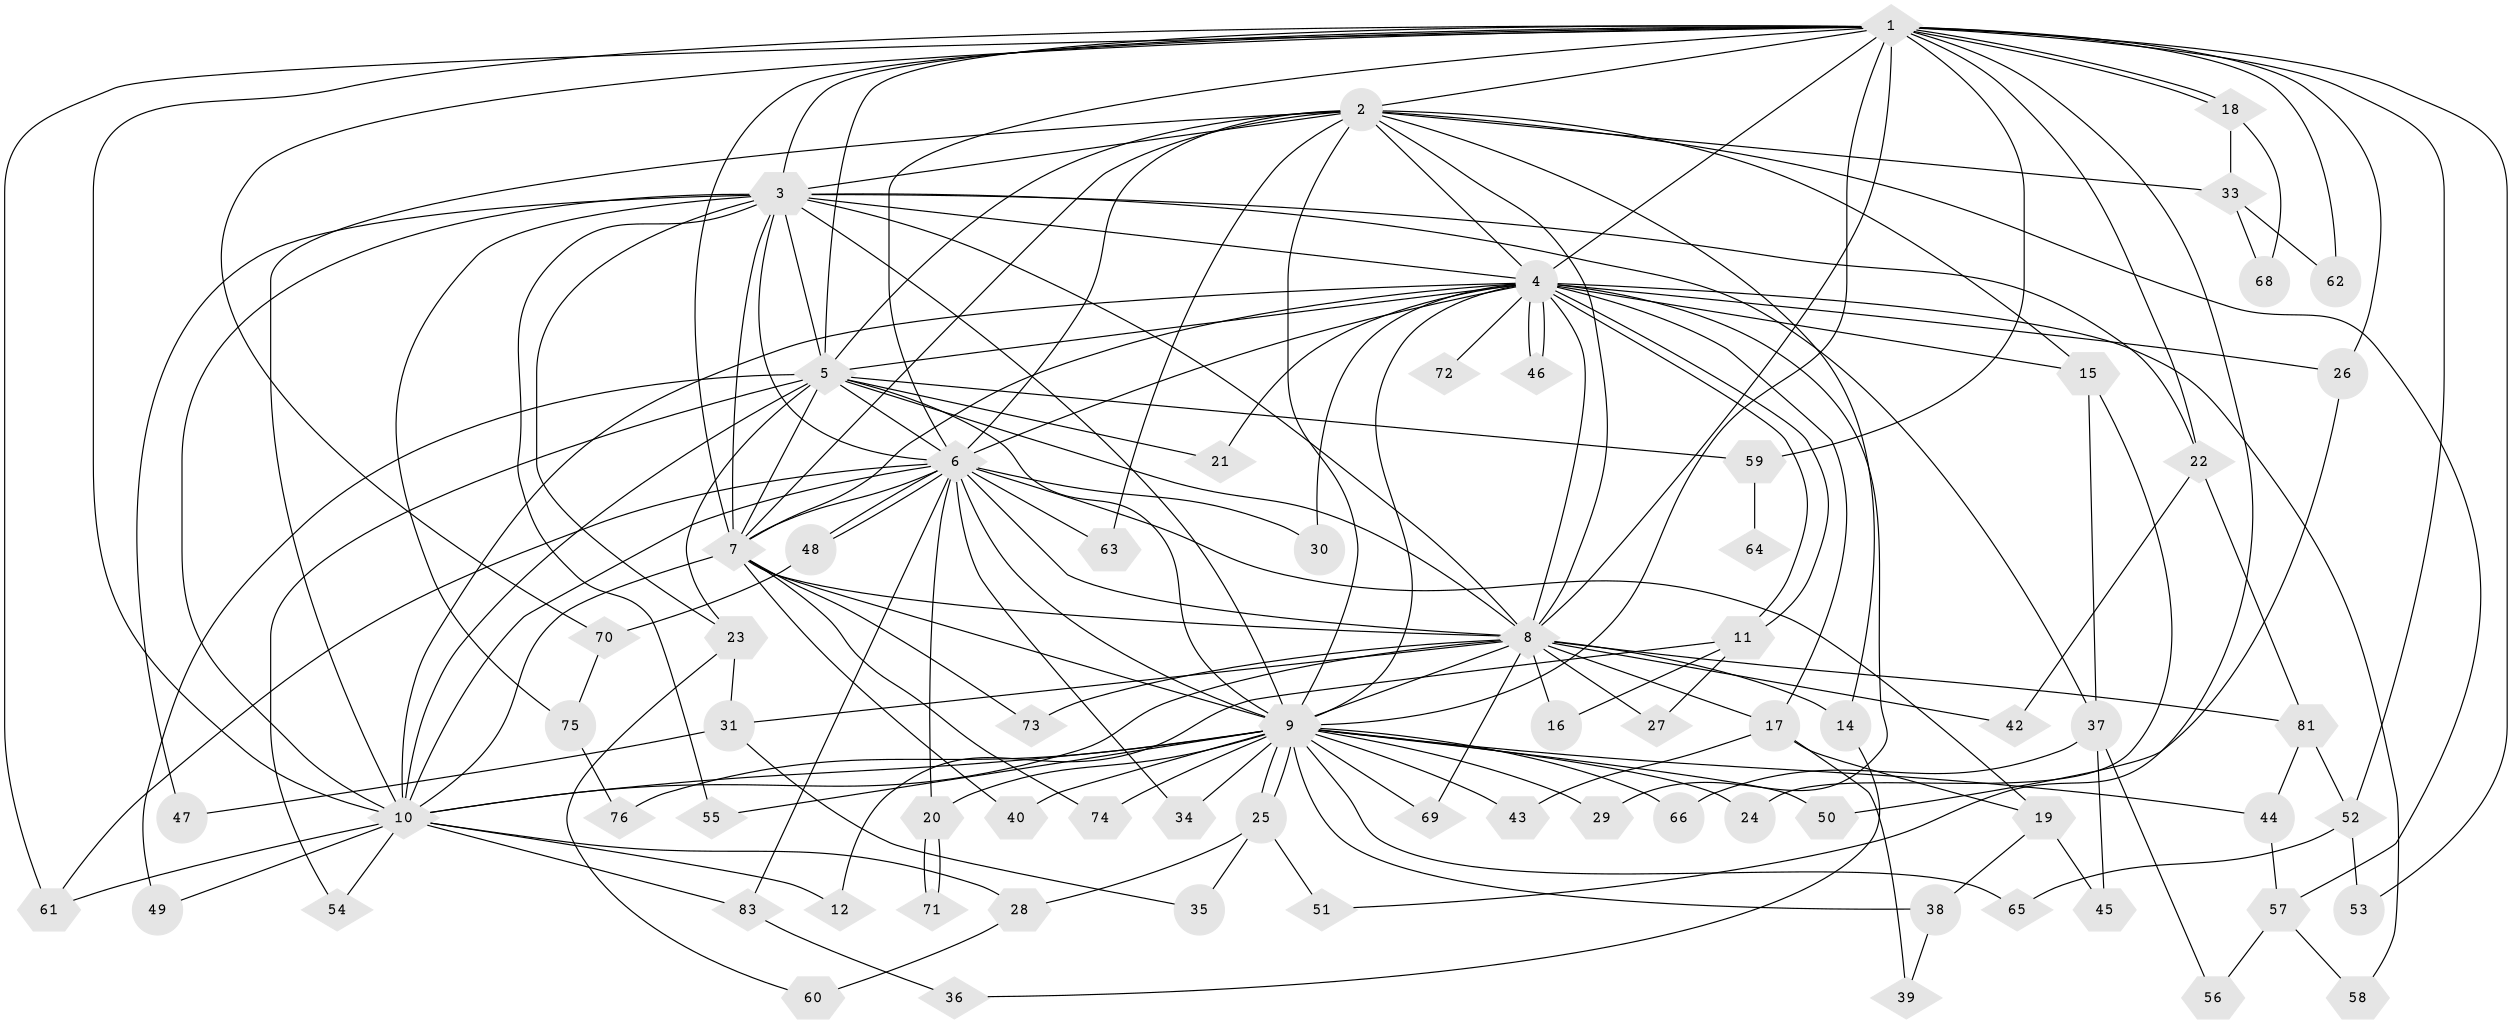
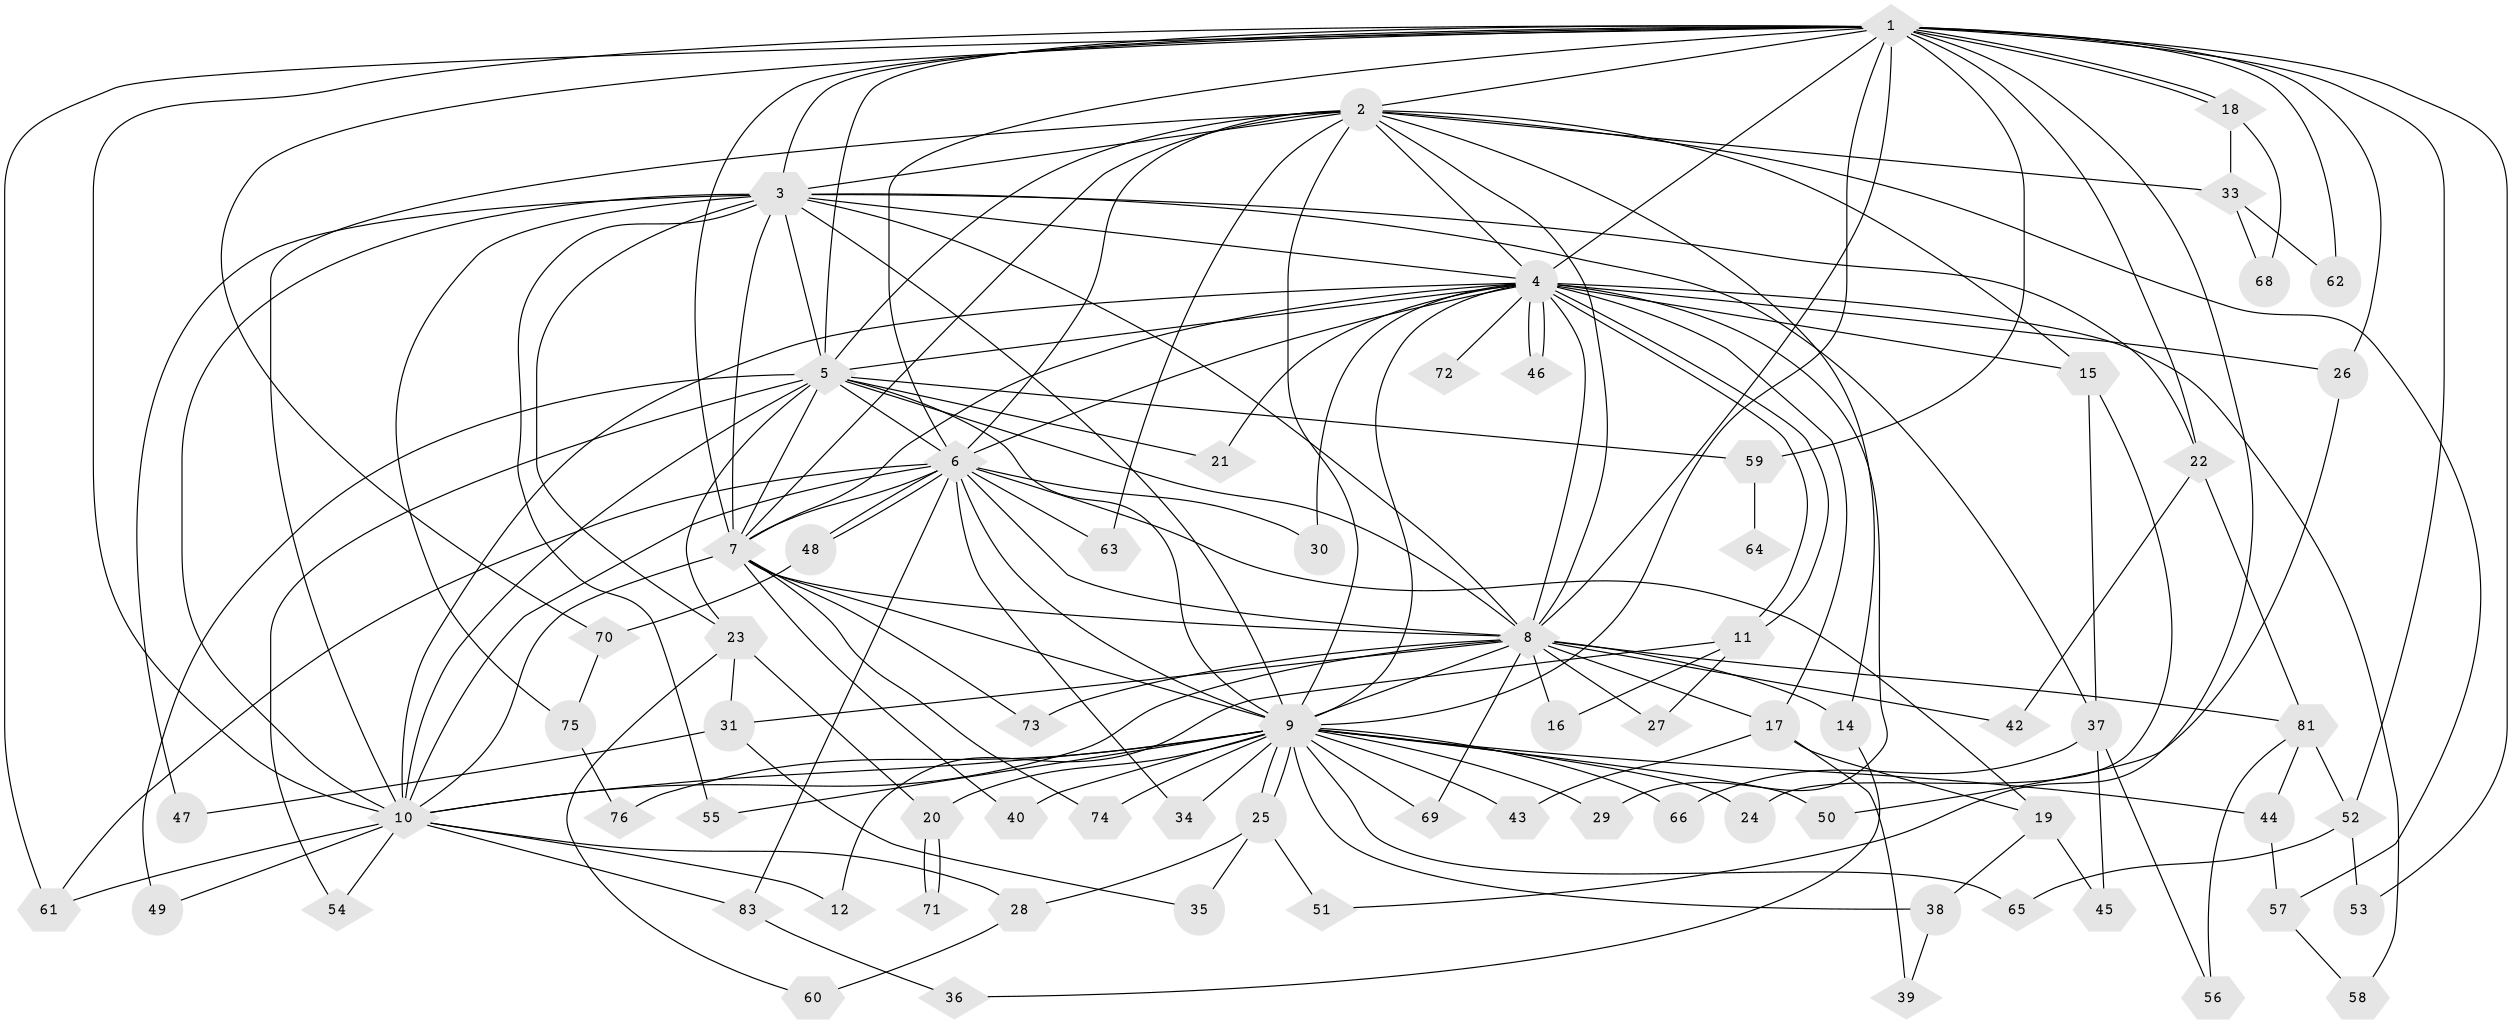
(762, 345) -> none
(931, 637) -> (842, 736)
(2246, 954) -> (2216, 846)
